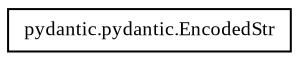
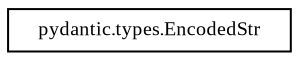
(149, 30) -> (149, 30)
